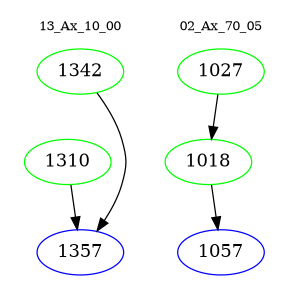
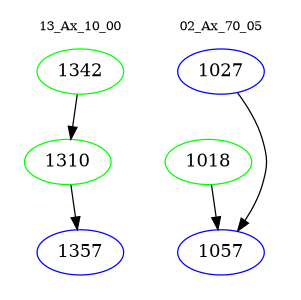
(221, 72) -> (221, 72)
(216, 111) -> (266, 156)
(125, 156) -> (75, 111)
